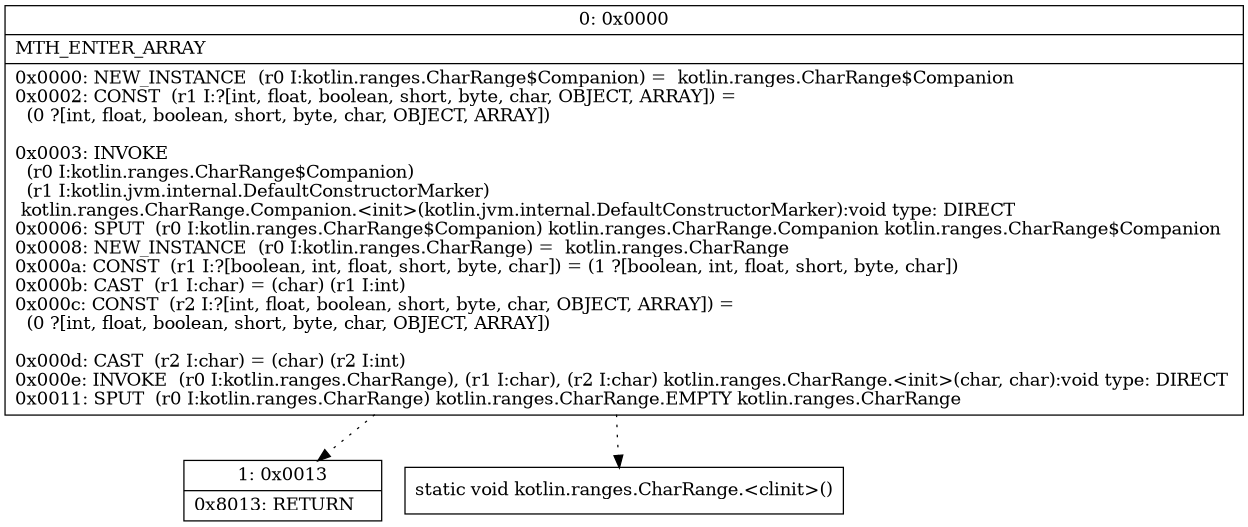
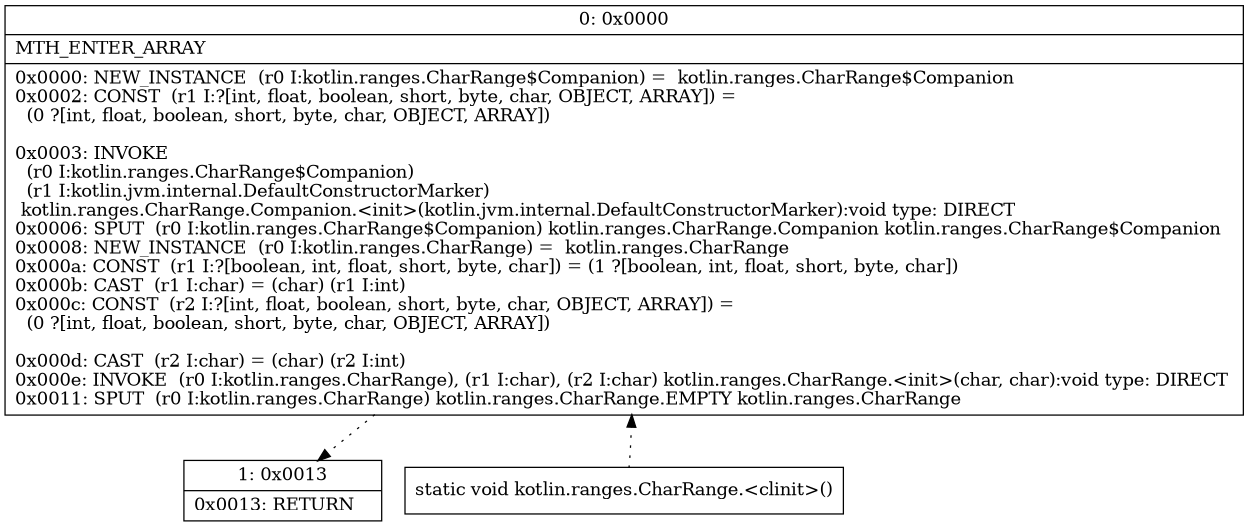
(617, 435) -> (630, 448)
(283, 505) -> (283, 505)
